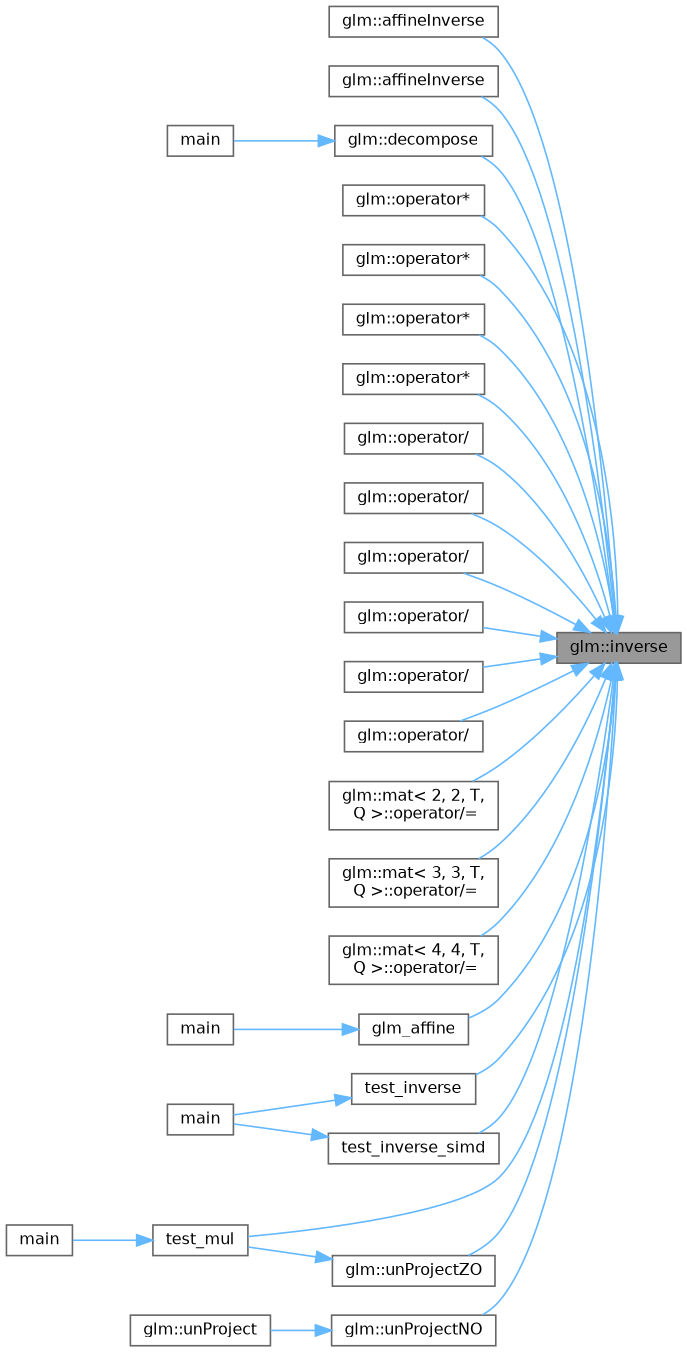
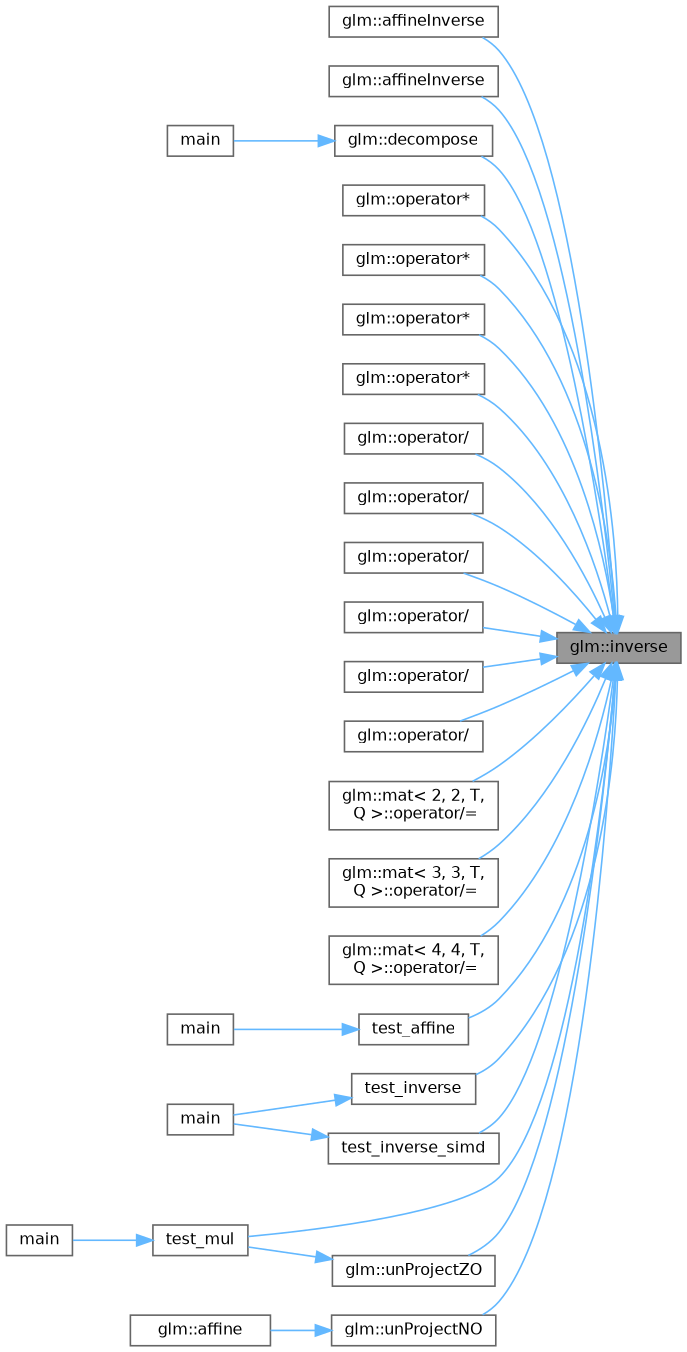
(414, 1029) -> (414, 1029)
(200, 1330) -> (200, 1330)
